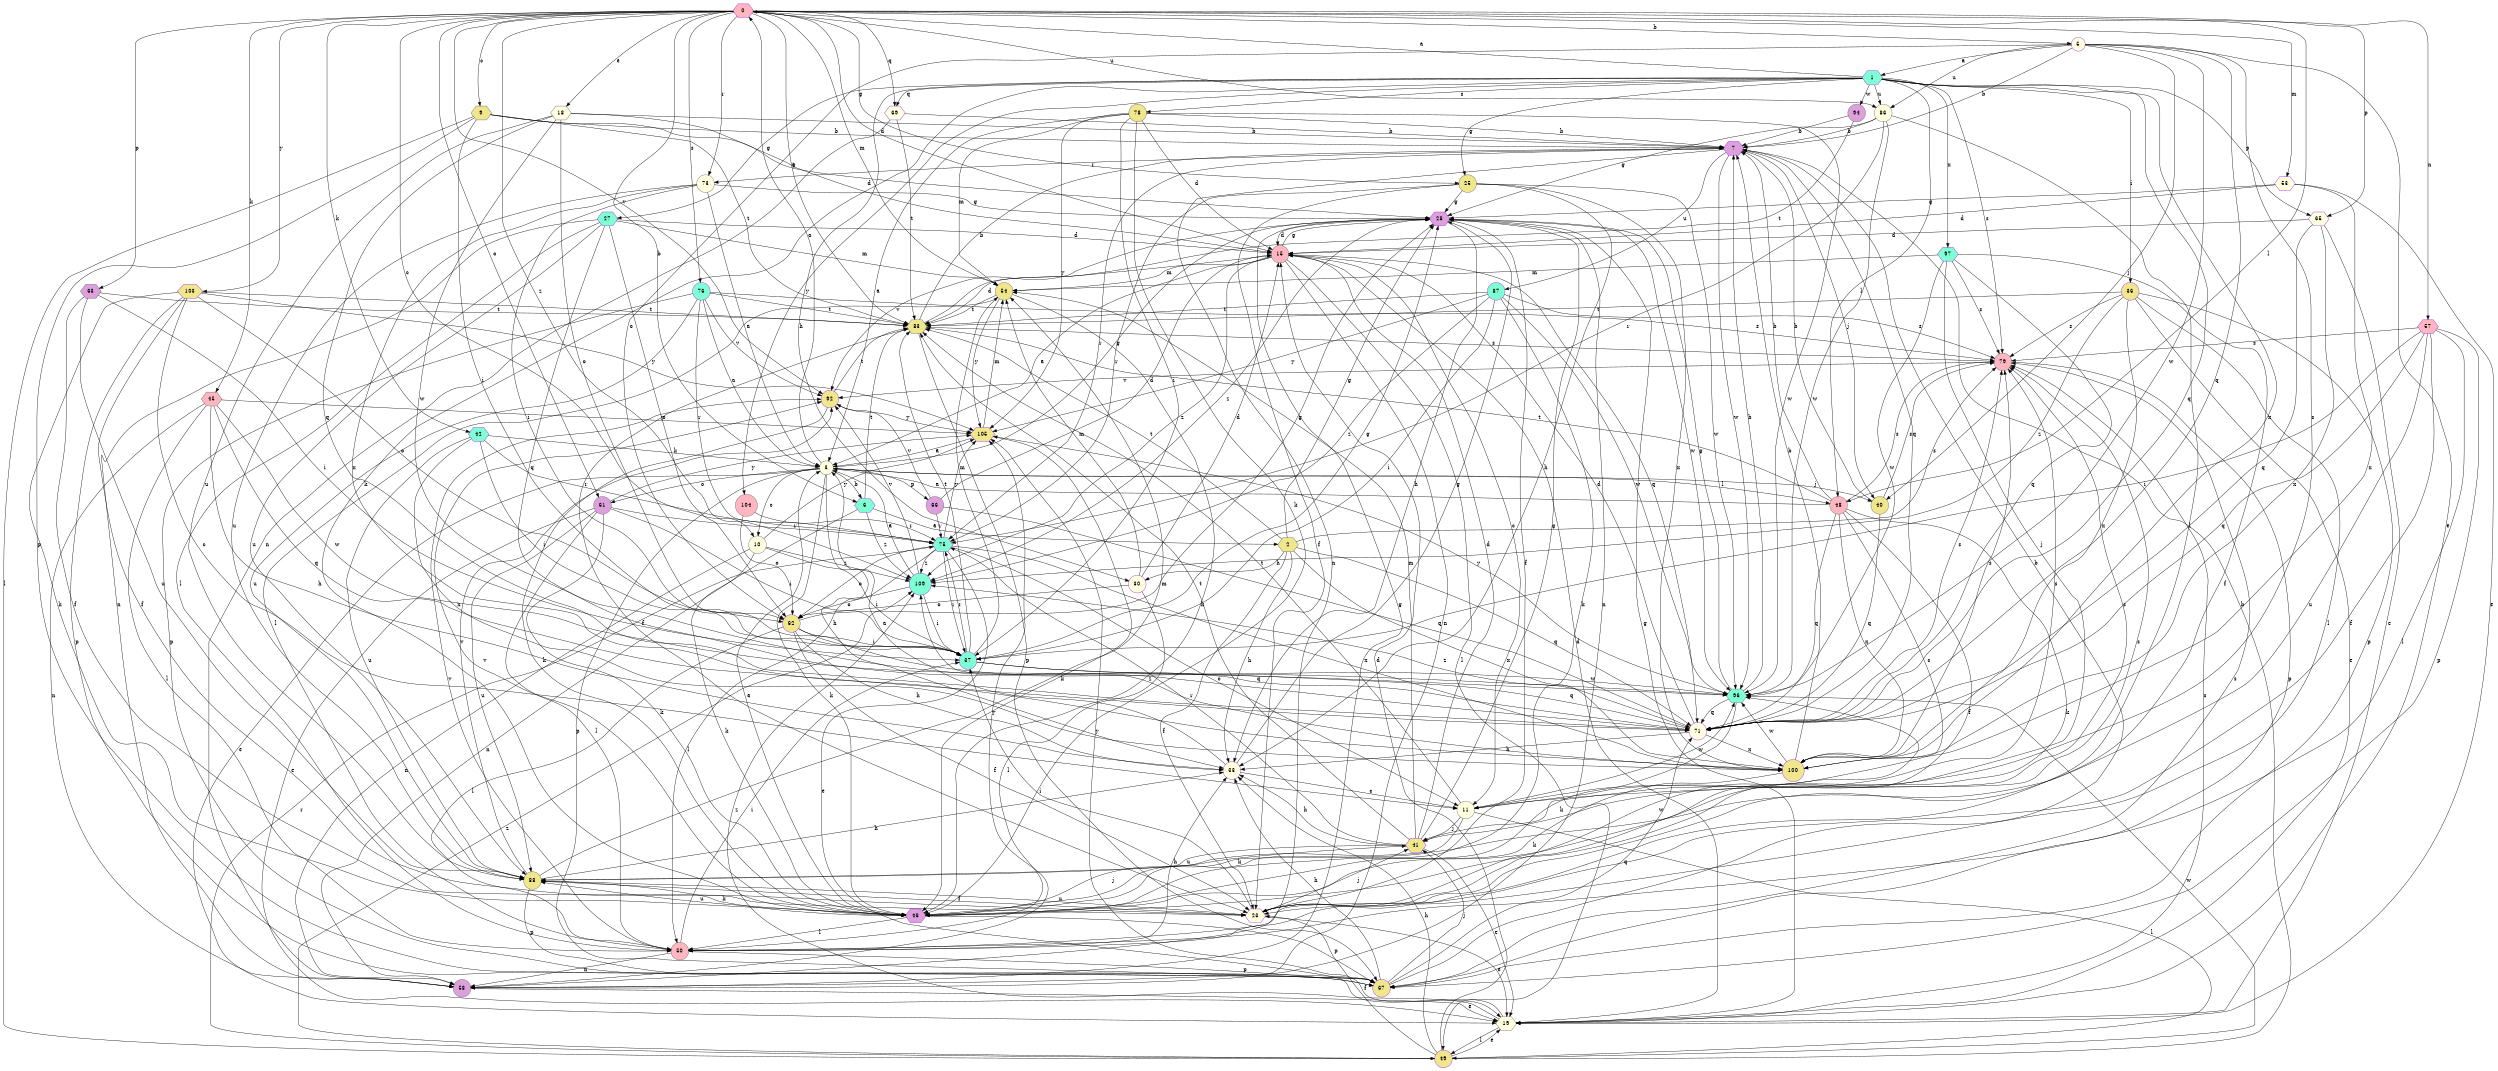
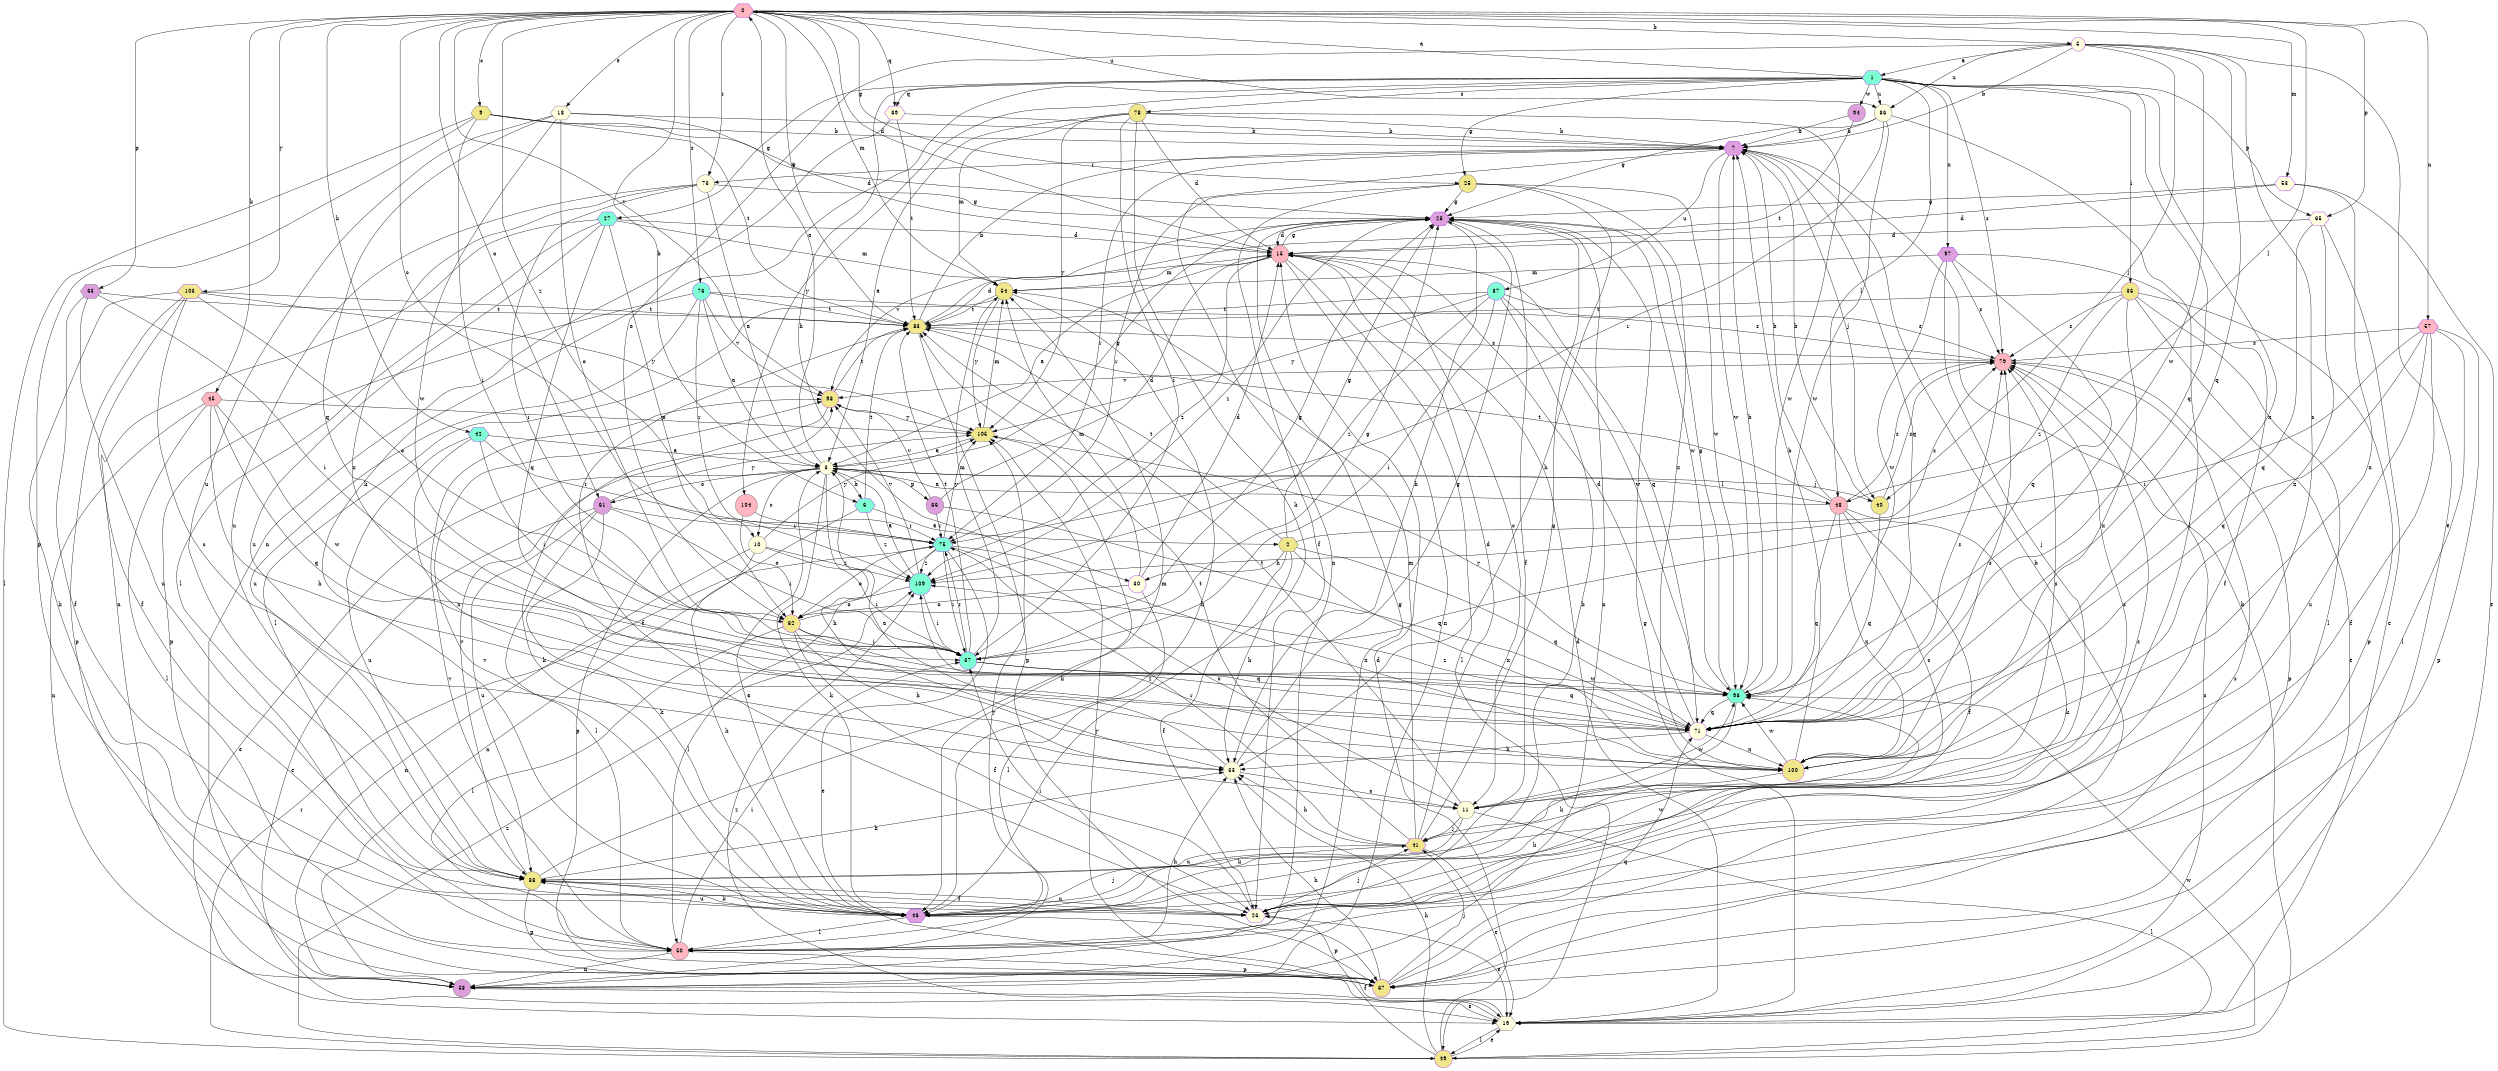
(1948, 254) -> (1948, 254)
(830, 399) -> (830, 399)
(983, 434) -> (983, 434)
(675, 451) -> (675, 451)
(1232, 771) -> (1232, 771)
